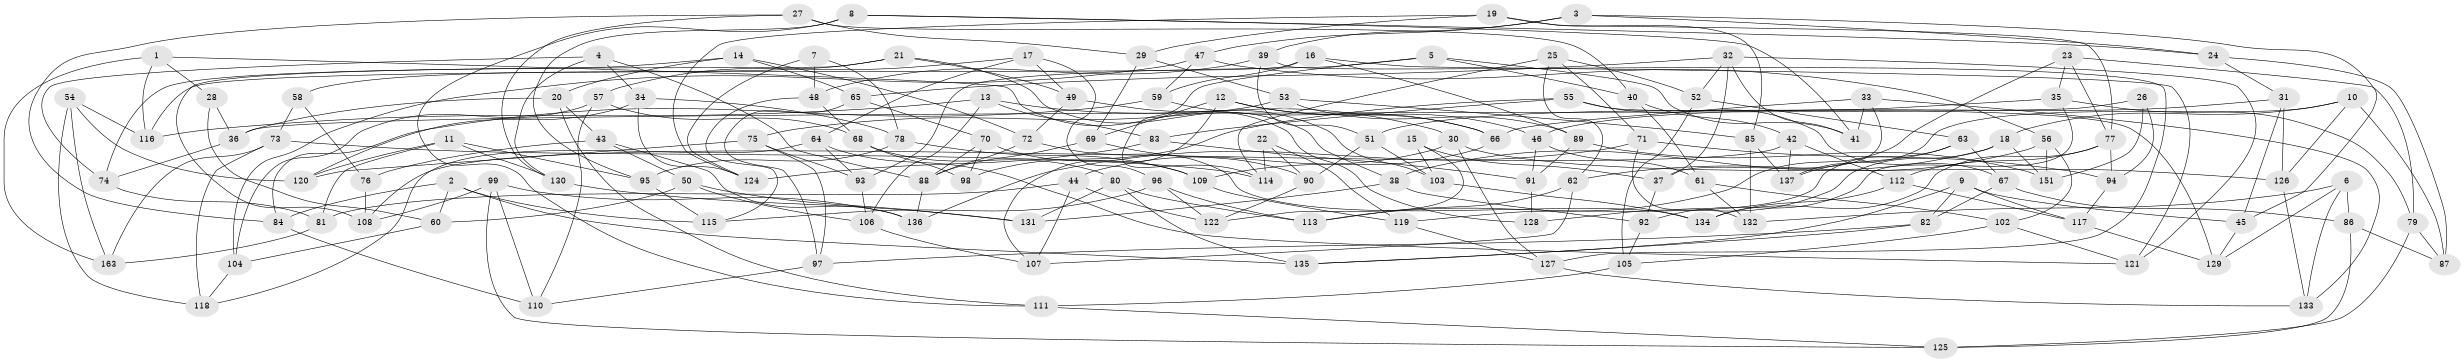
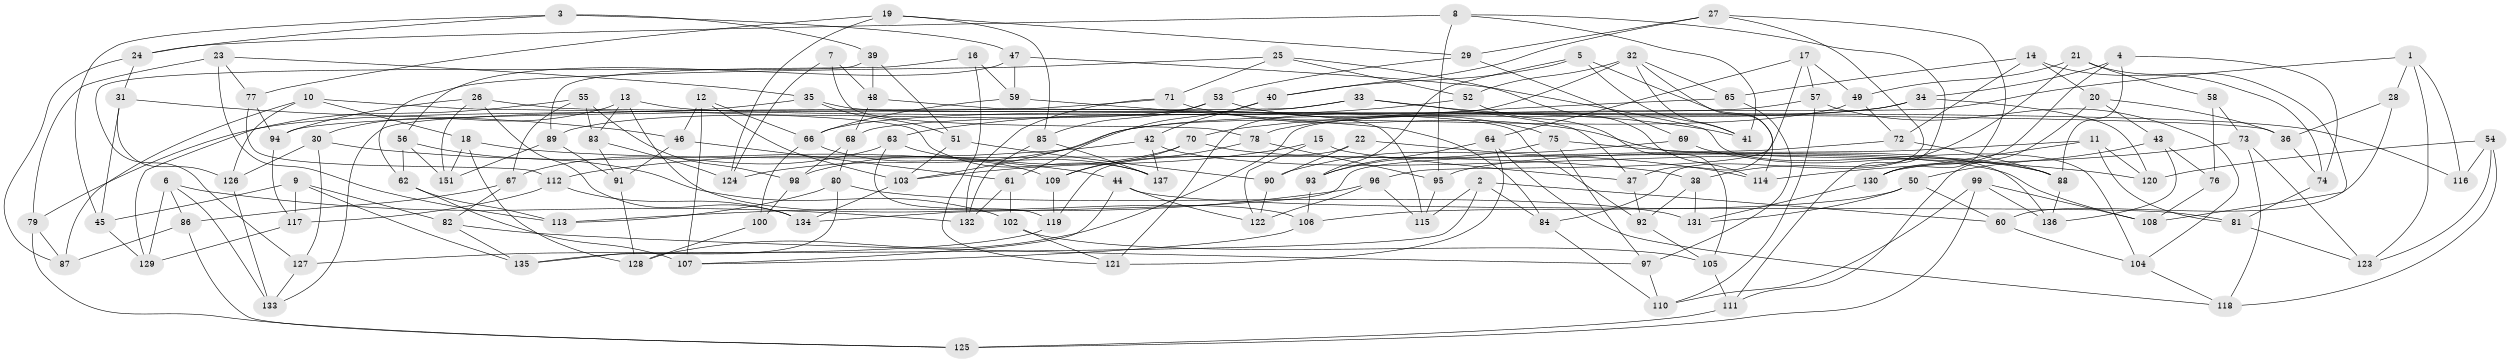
(715, 72) -> none
(1131, 127) -> (786, 149)
(1912, 195) -> (639, 205)
none -> (760, 223)
(109, 265) -> (2365, 265)
